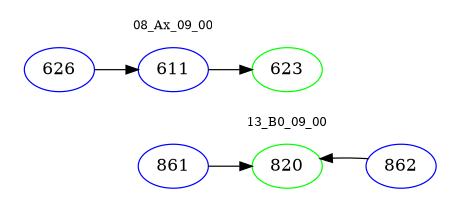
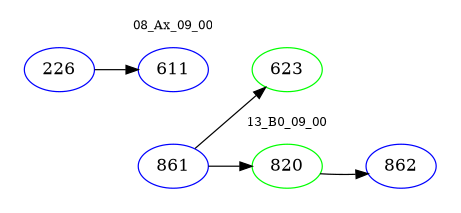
(59, 70) -> (59, 70)
(224, 70) -> (226, 122)
(350, 158) -> (338, 174)
